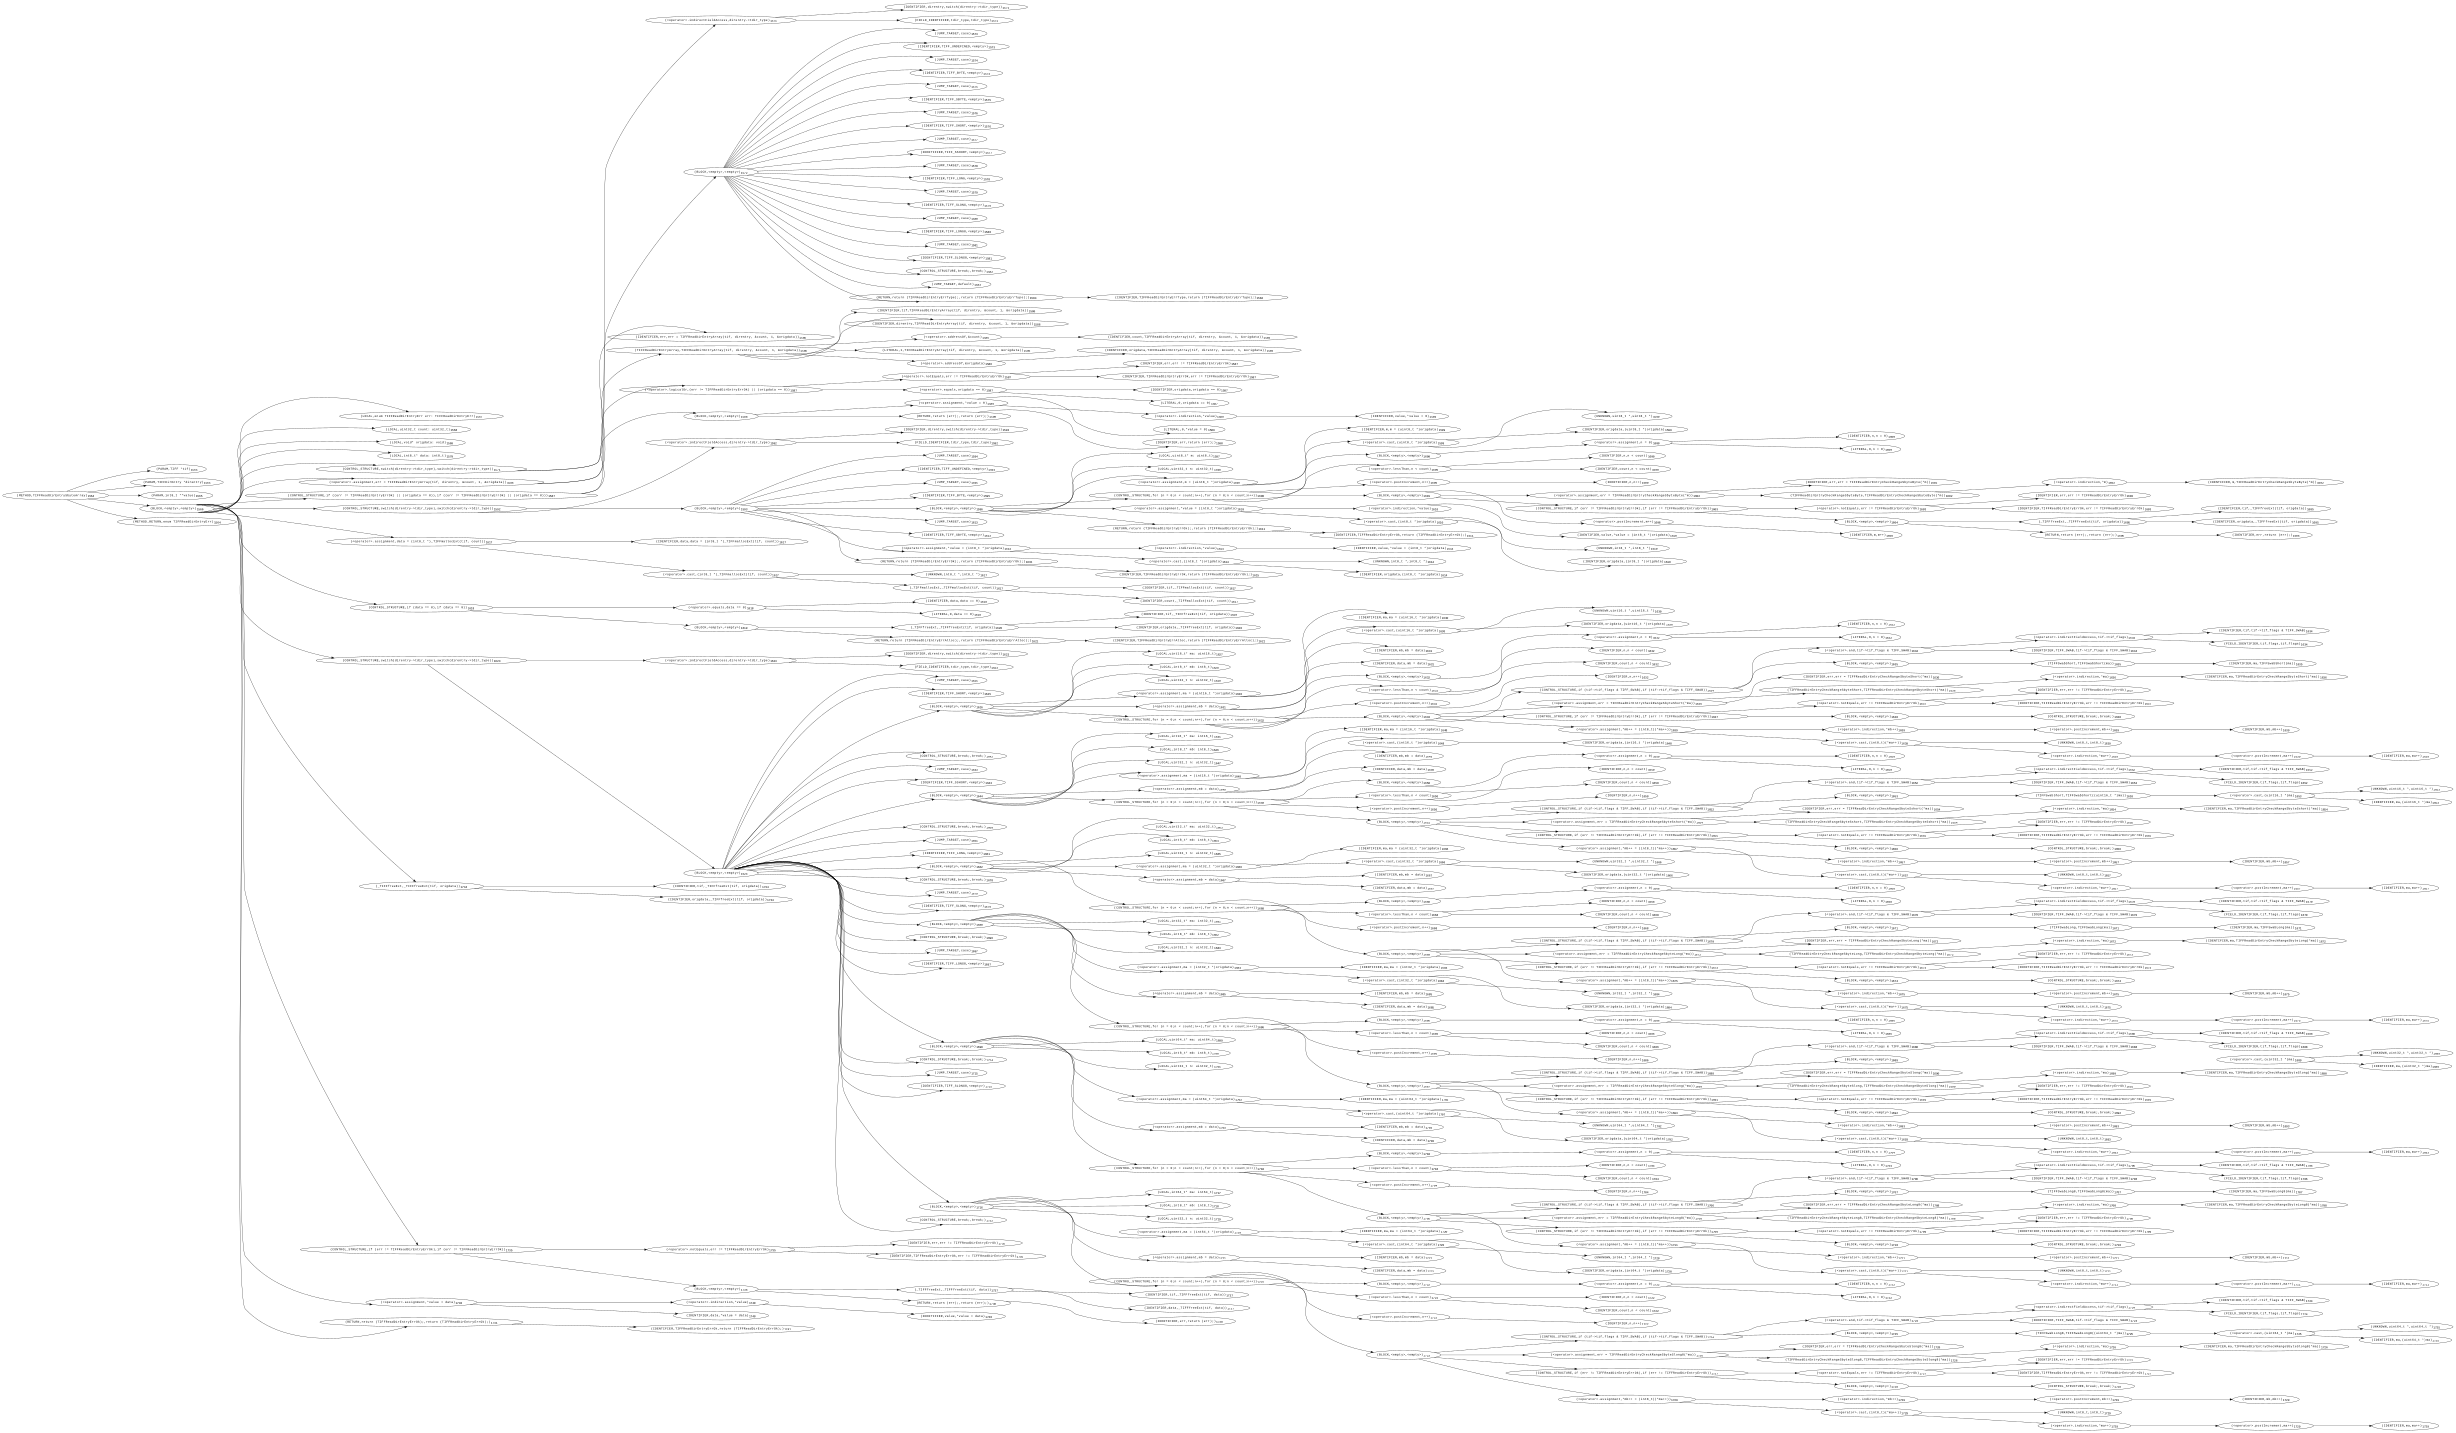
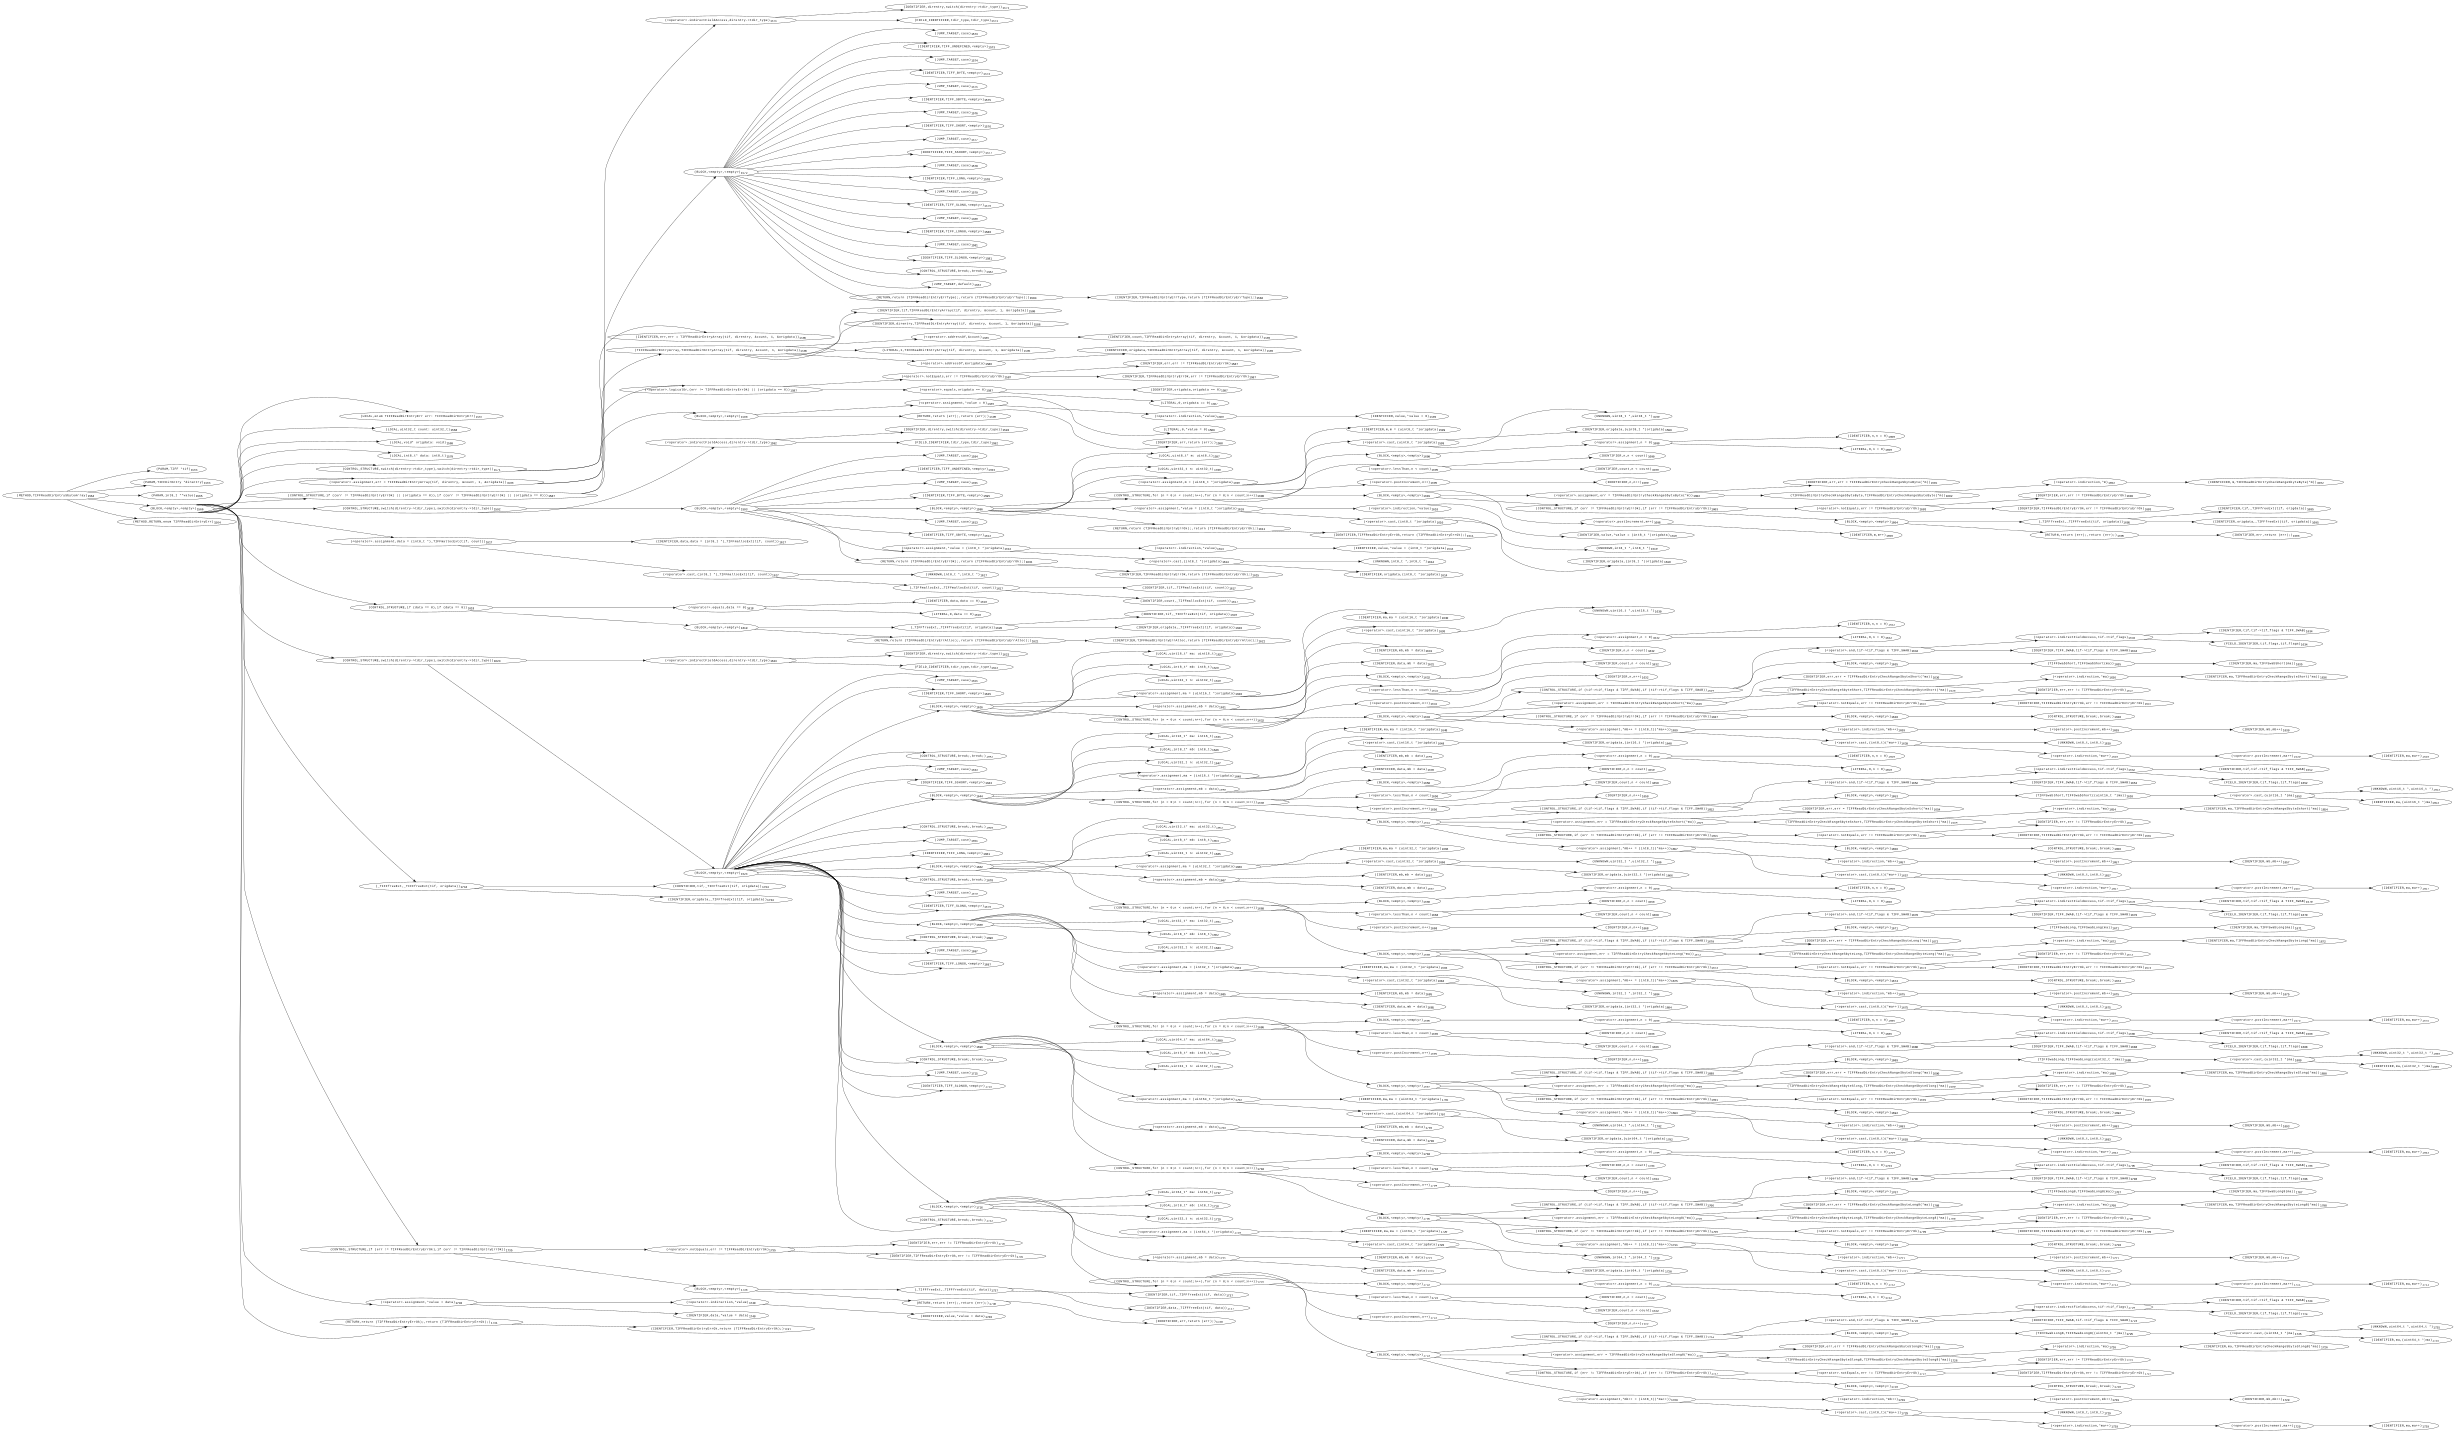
(1627, 624) -> none
none -> (2084, 1060)
